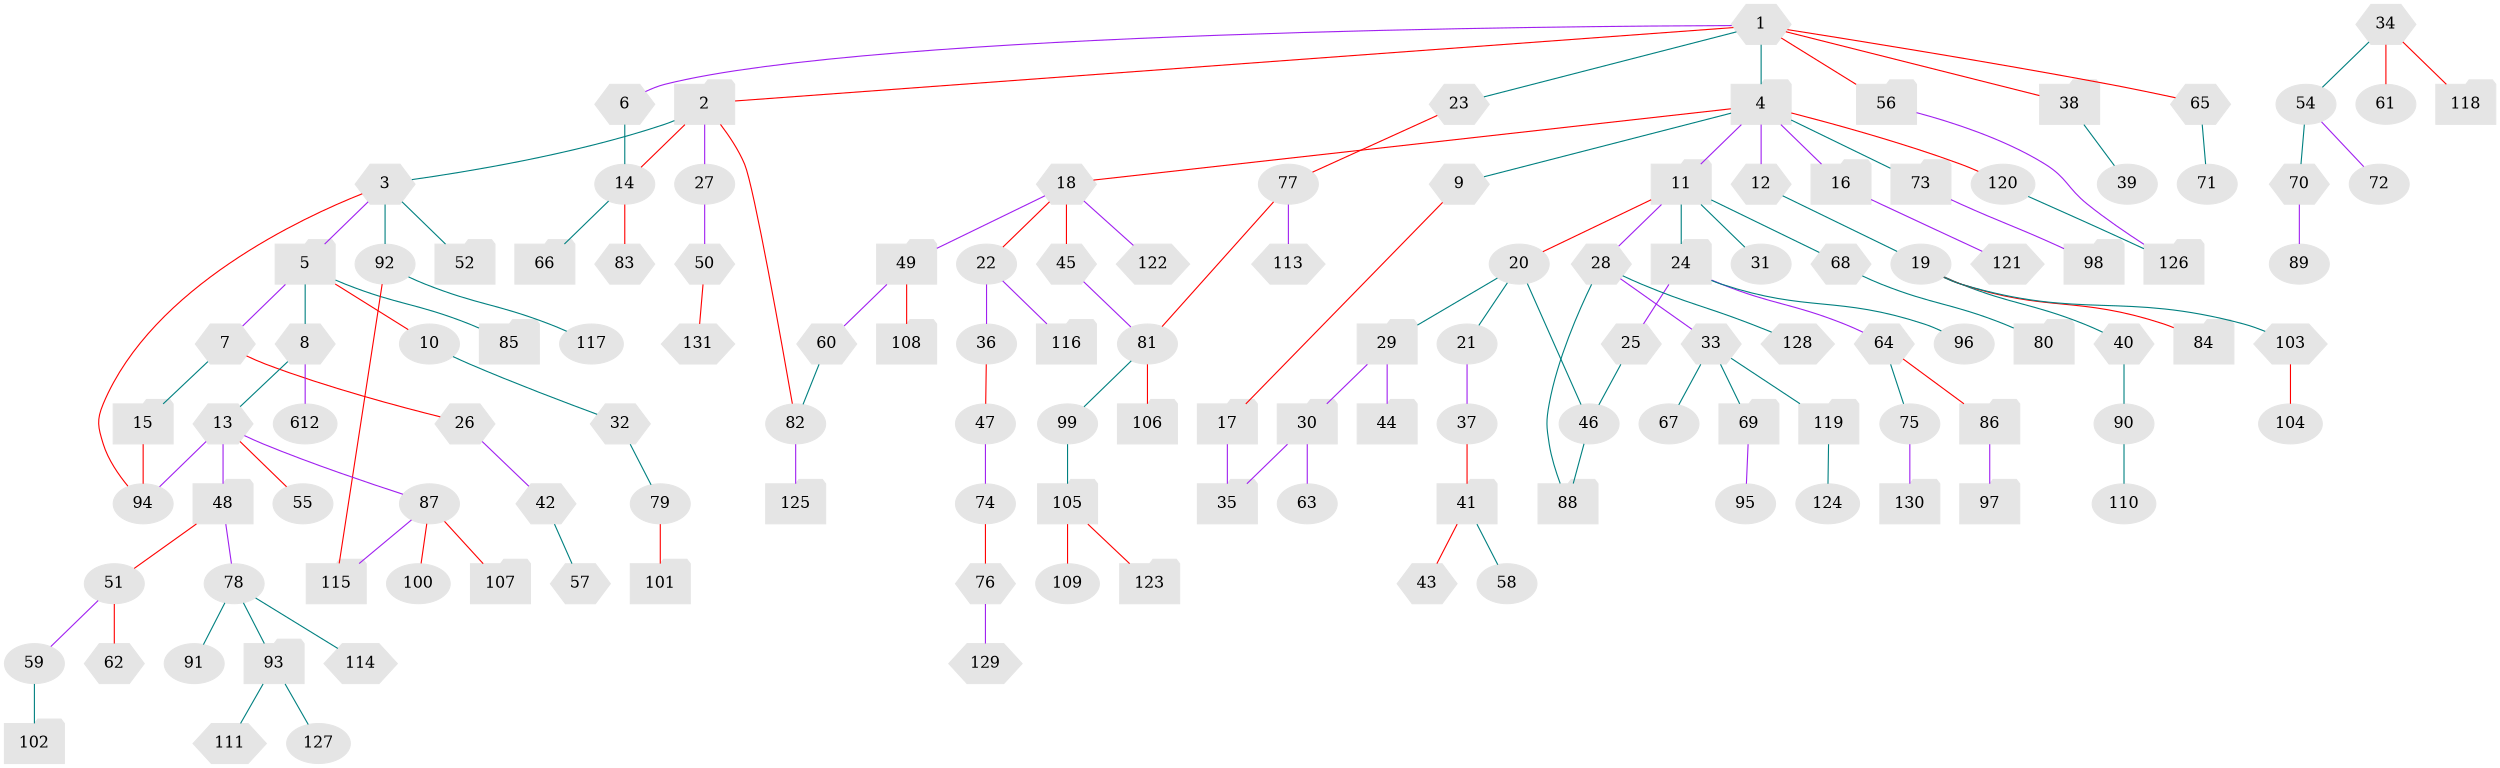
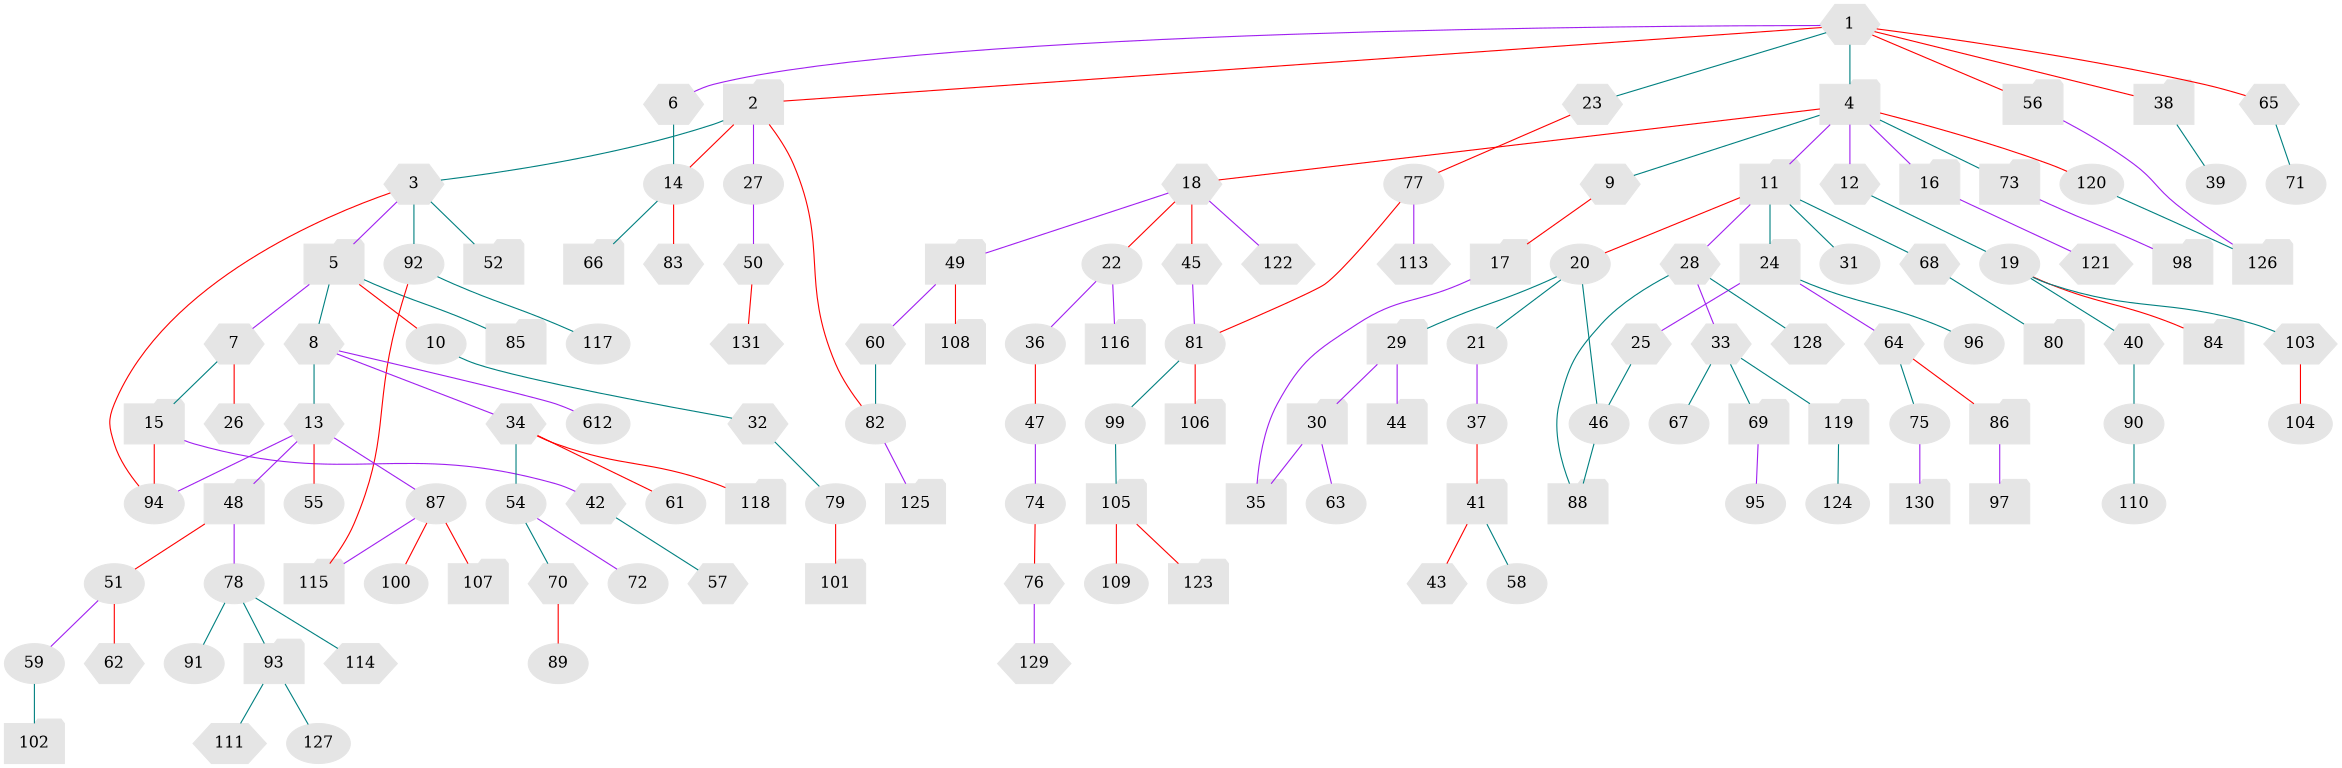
(2299, 224) -> (558, 624)
none -> (415, 384)
(505, 464) -> (390, 464)
